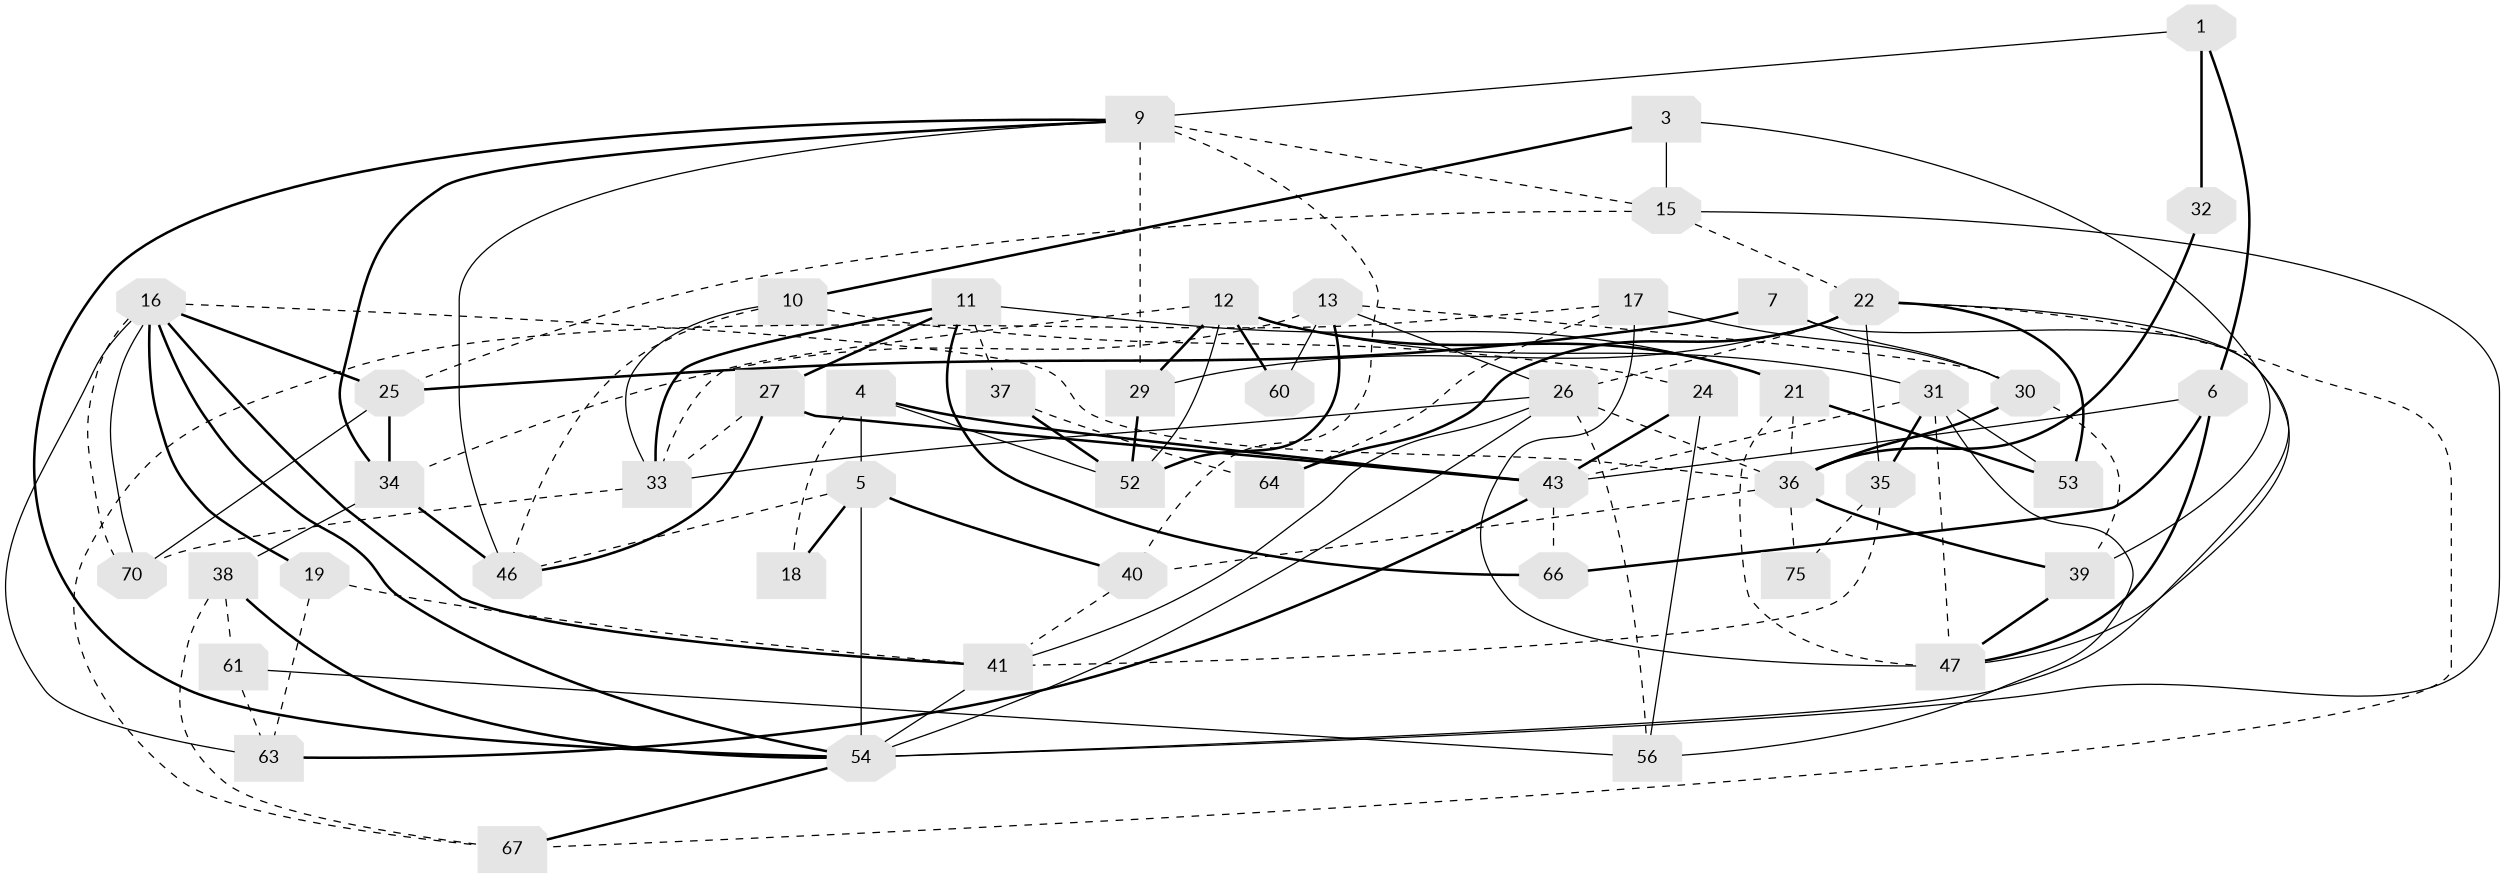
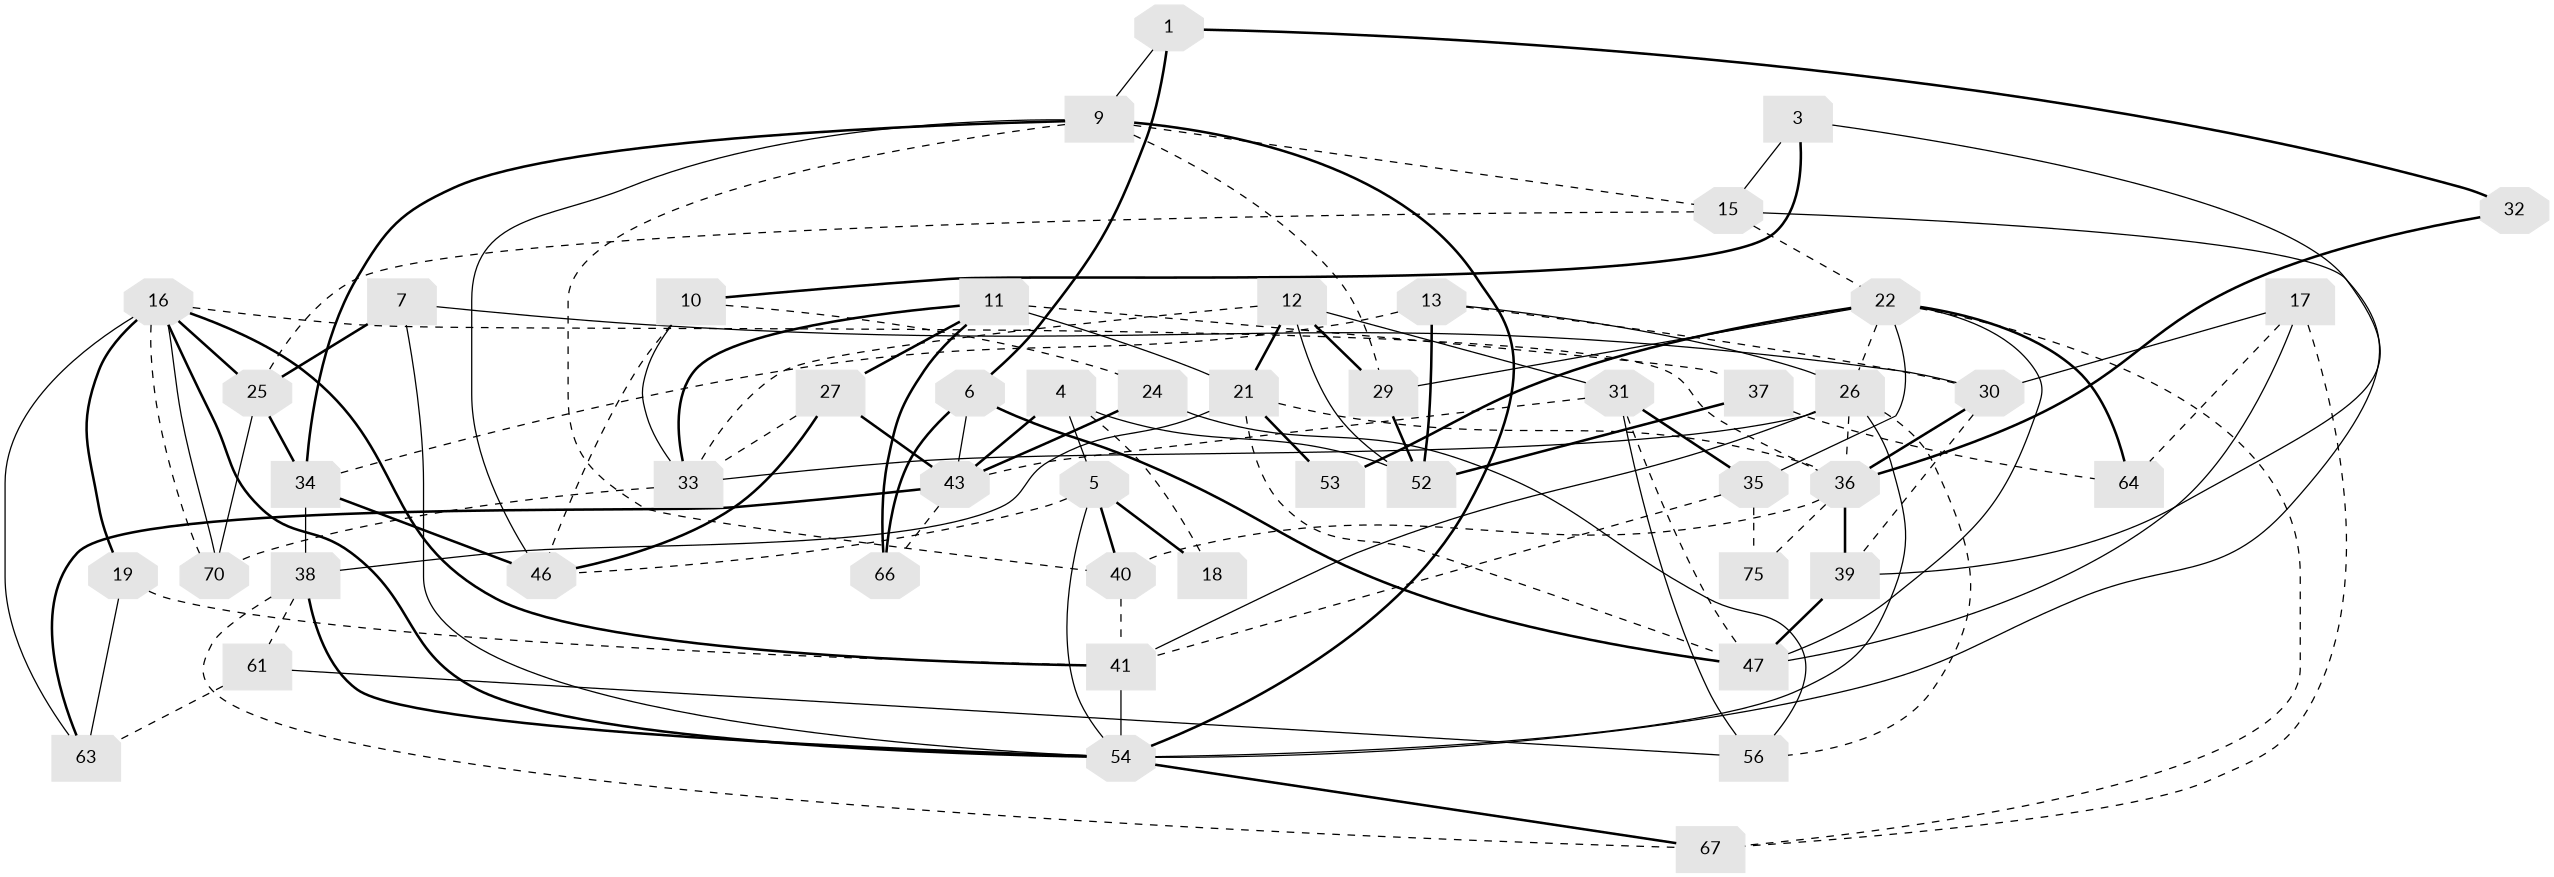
(1280, 393) -> none
(1996, 436) -> none
none -> (790, 541)
(293, 664) -> (105, 667)
